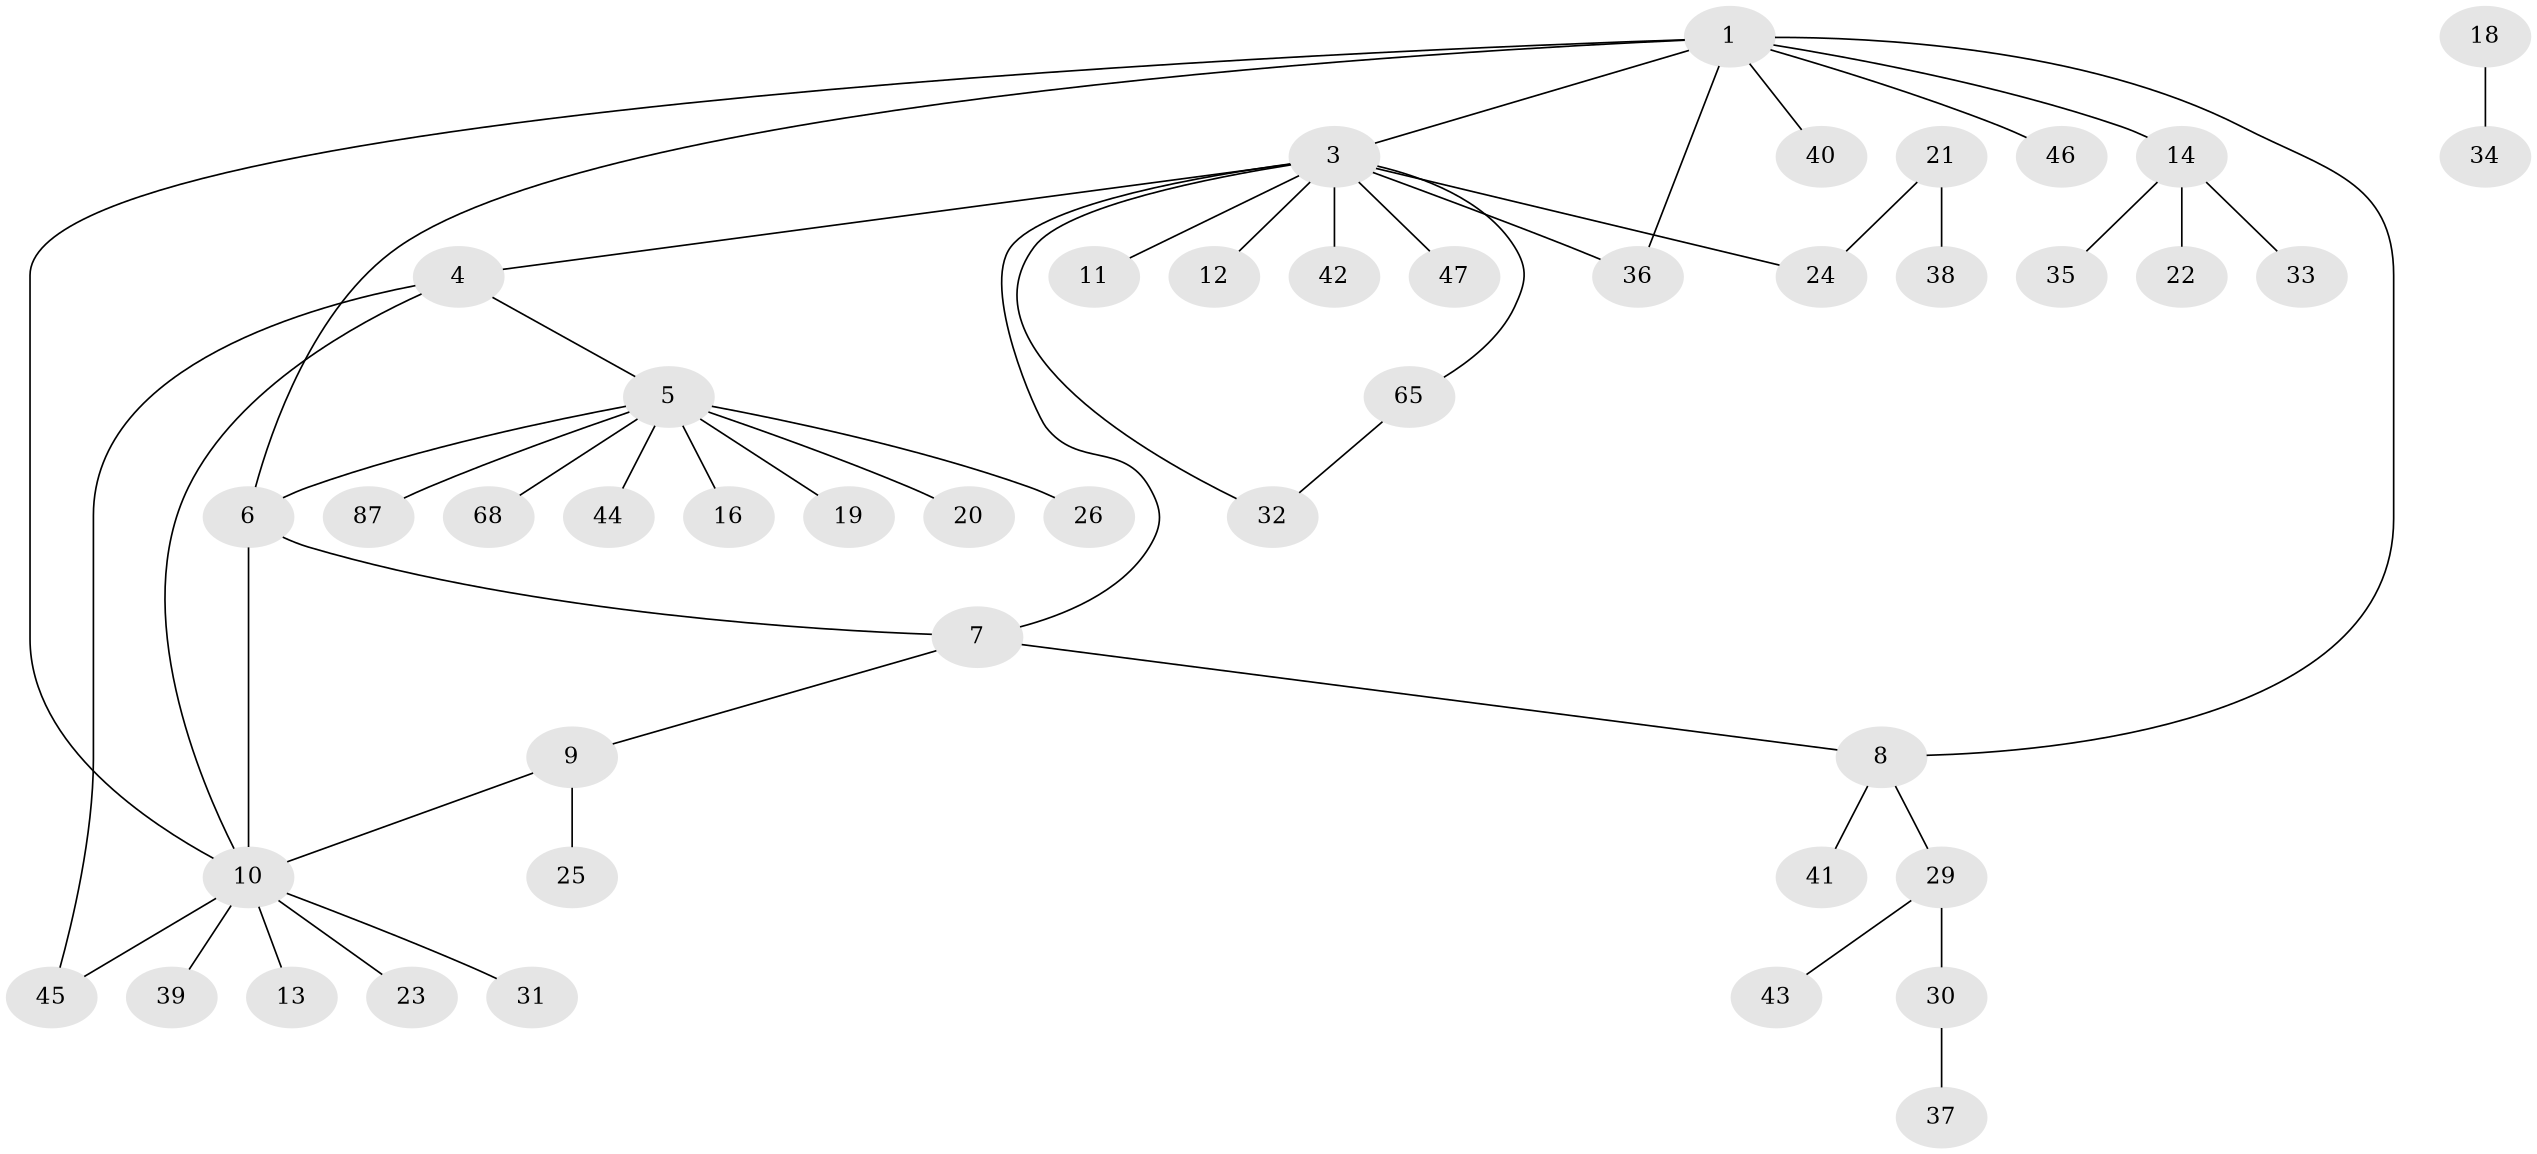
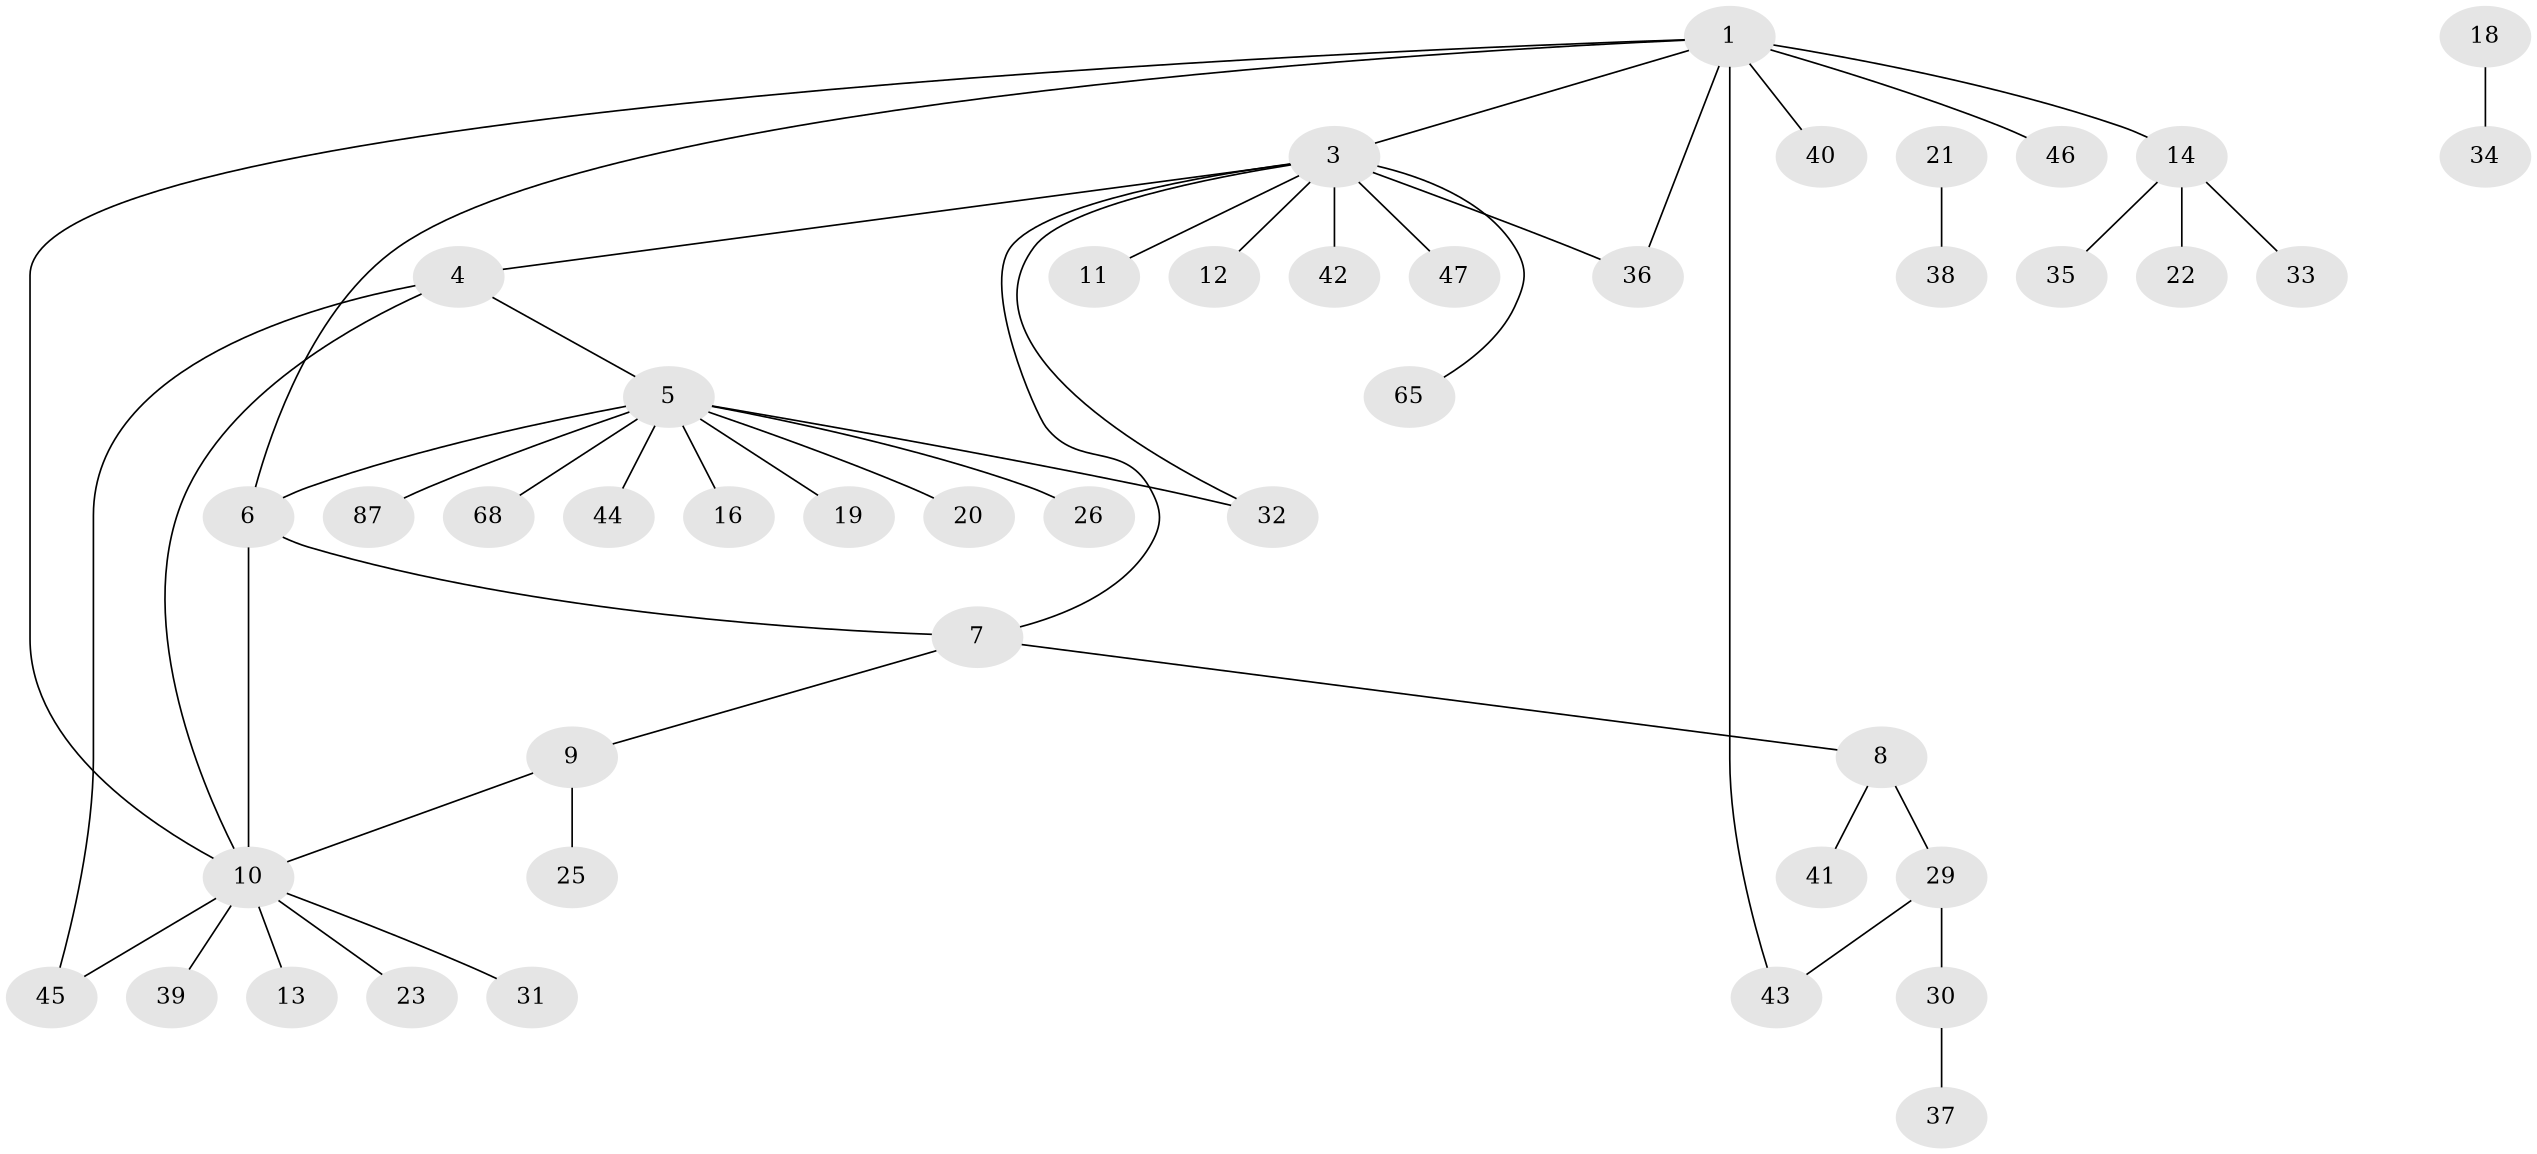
(1822, 277) -> none
(2394, 329) -> (1730, 519)
(1341, 457) -> (972, 452)
